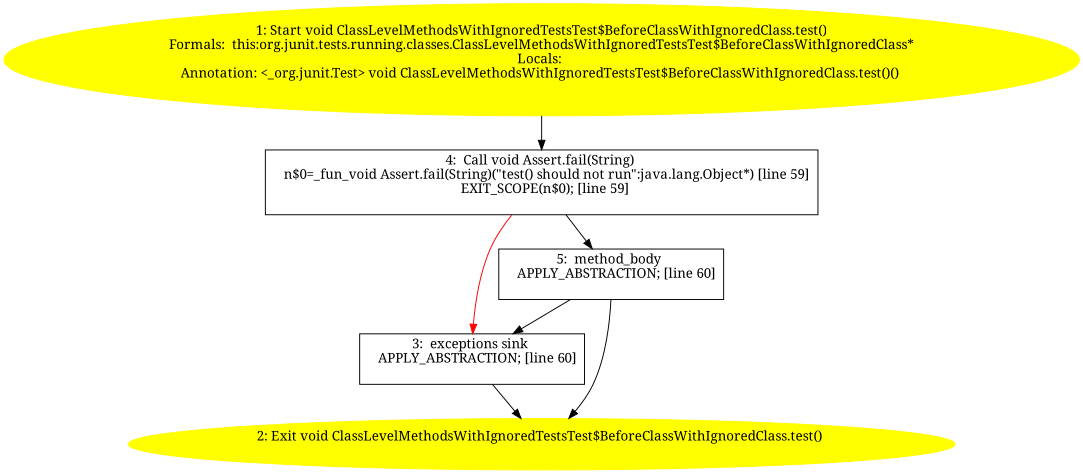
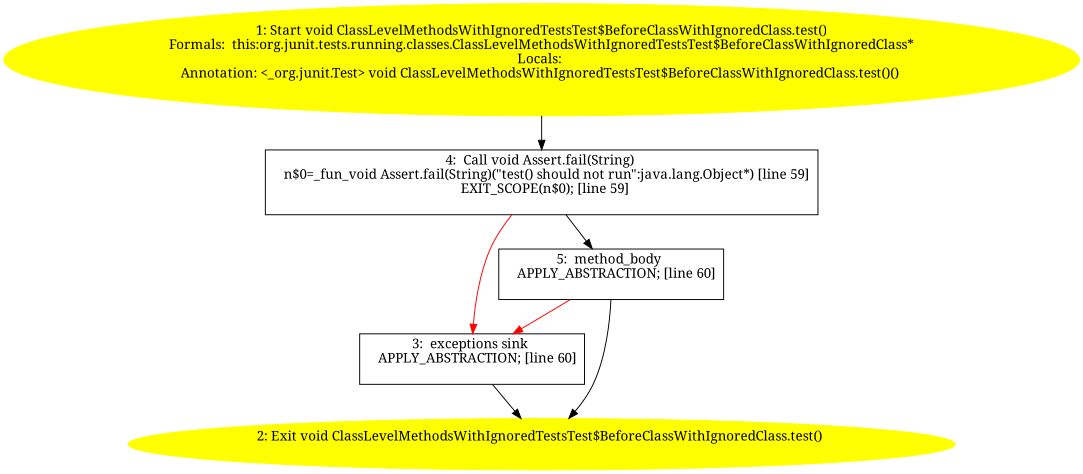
(546, 314) -> (546, 314)
